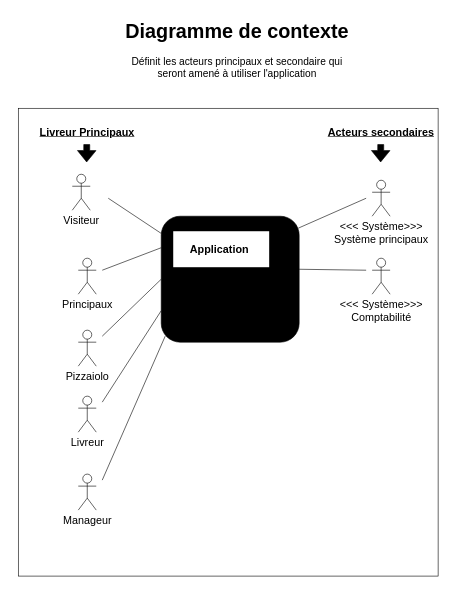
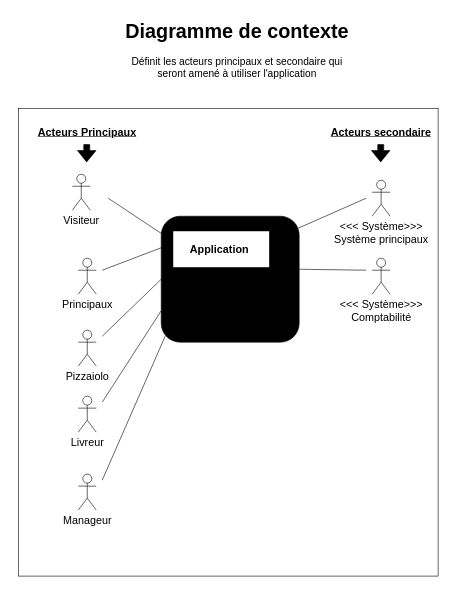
(87, 132) -> (87, 132)
(381, 132) -> (381, 132)
